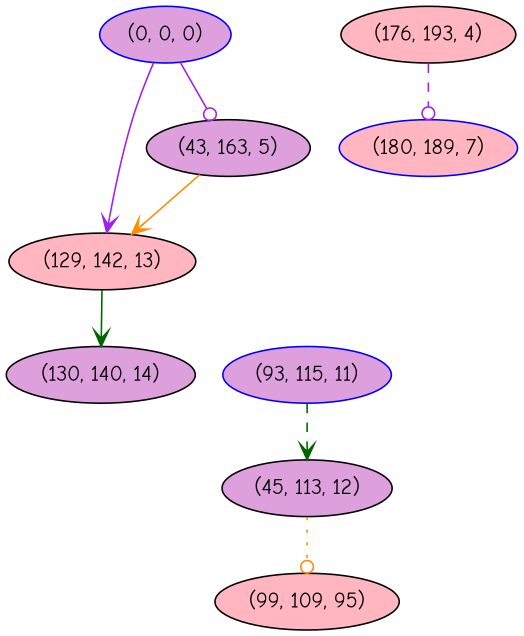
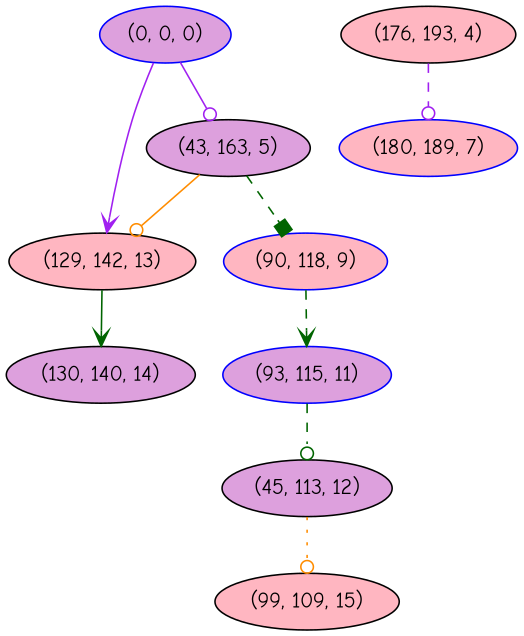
(171, 200) -> (171, 200)
none -> (306, 261)
(307, 424) -> (307, 424)
(307, 602) -> (307, 602)
